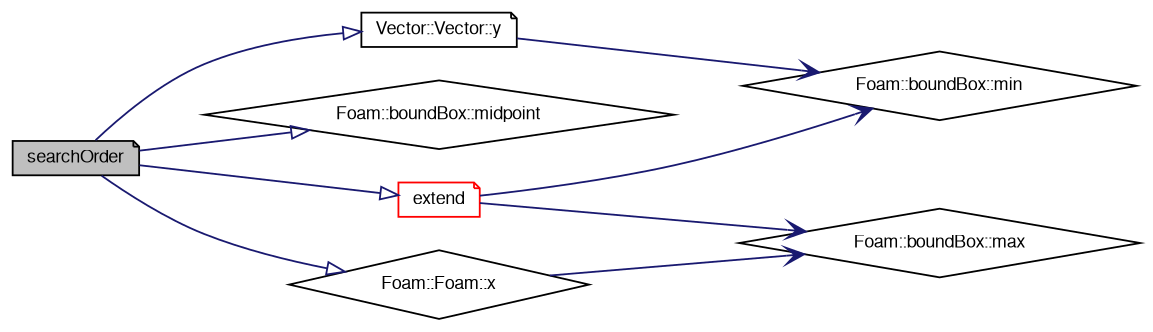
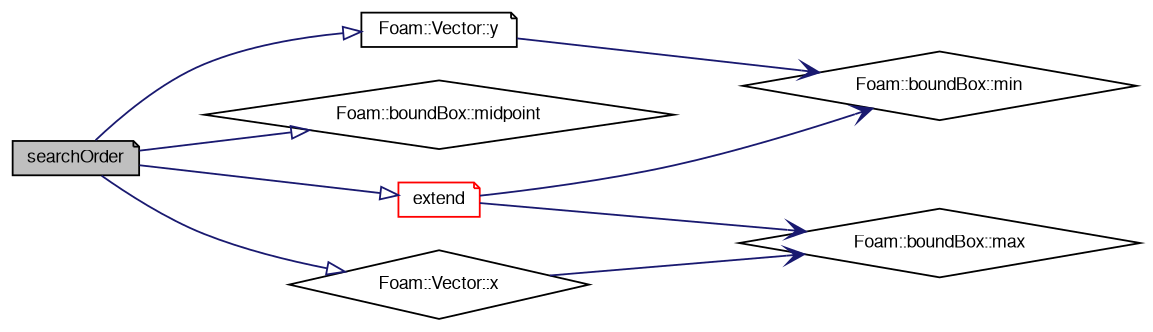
(439, 30) -> (439, 30)
(439, 285) -> (439, 285)
